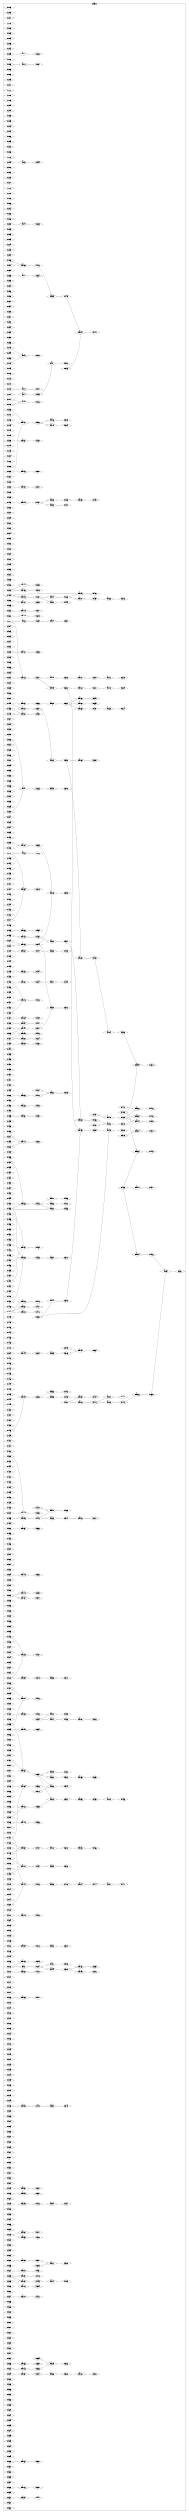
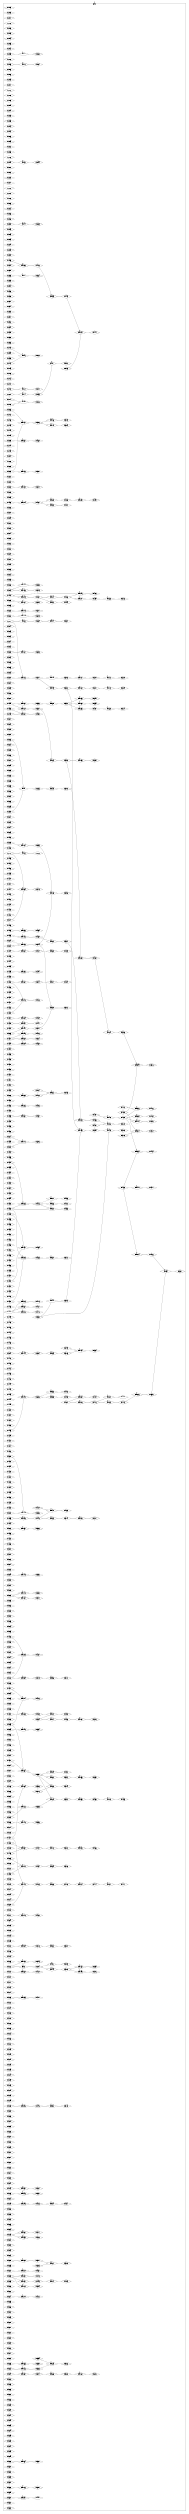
(95, 4) -> (95, 4)
